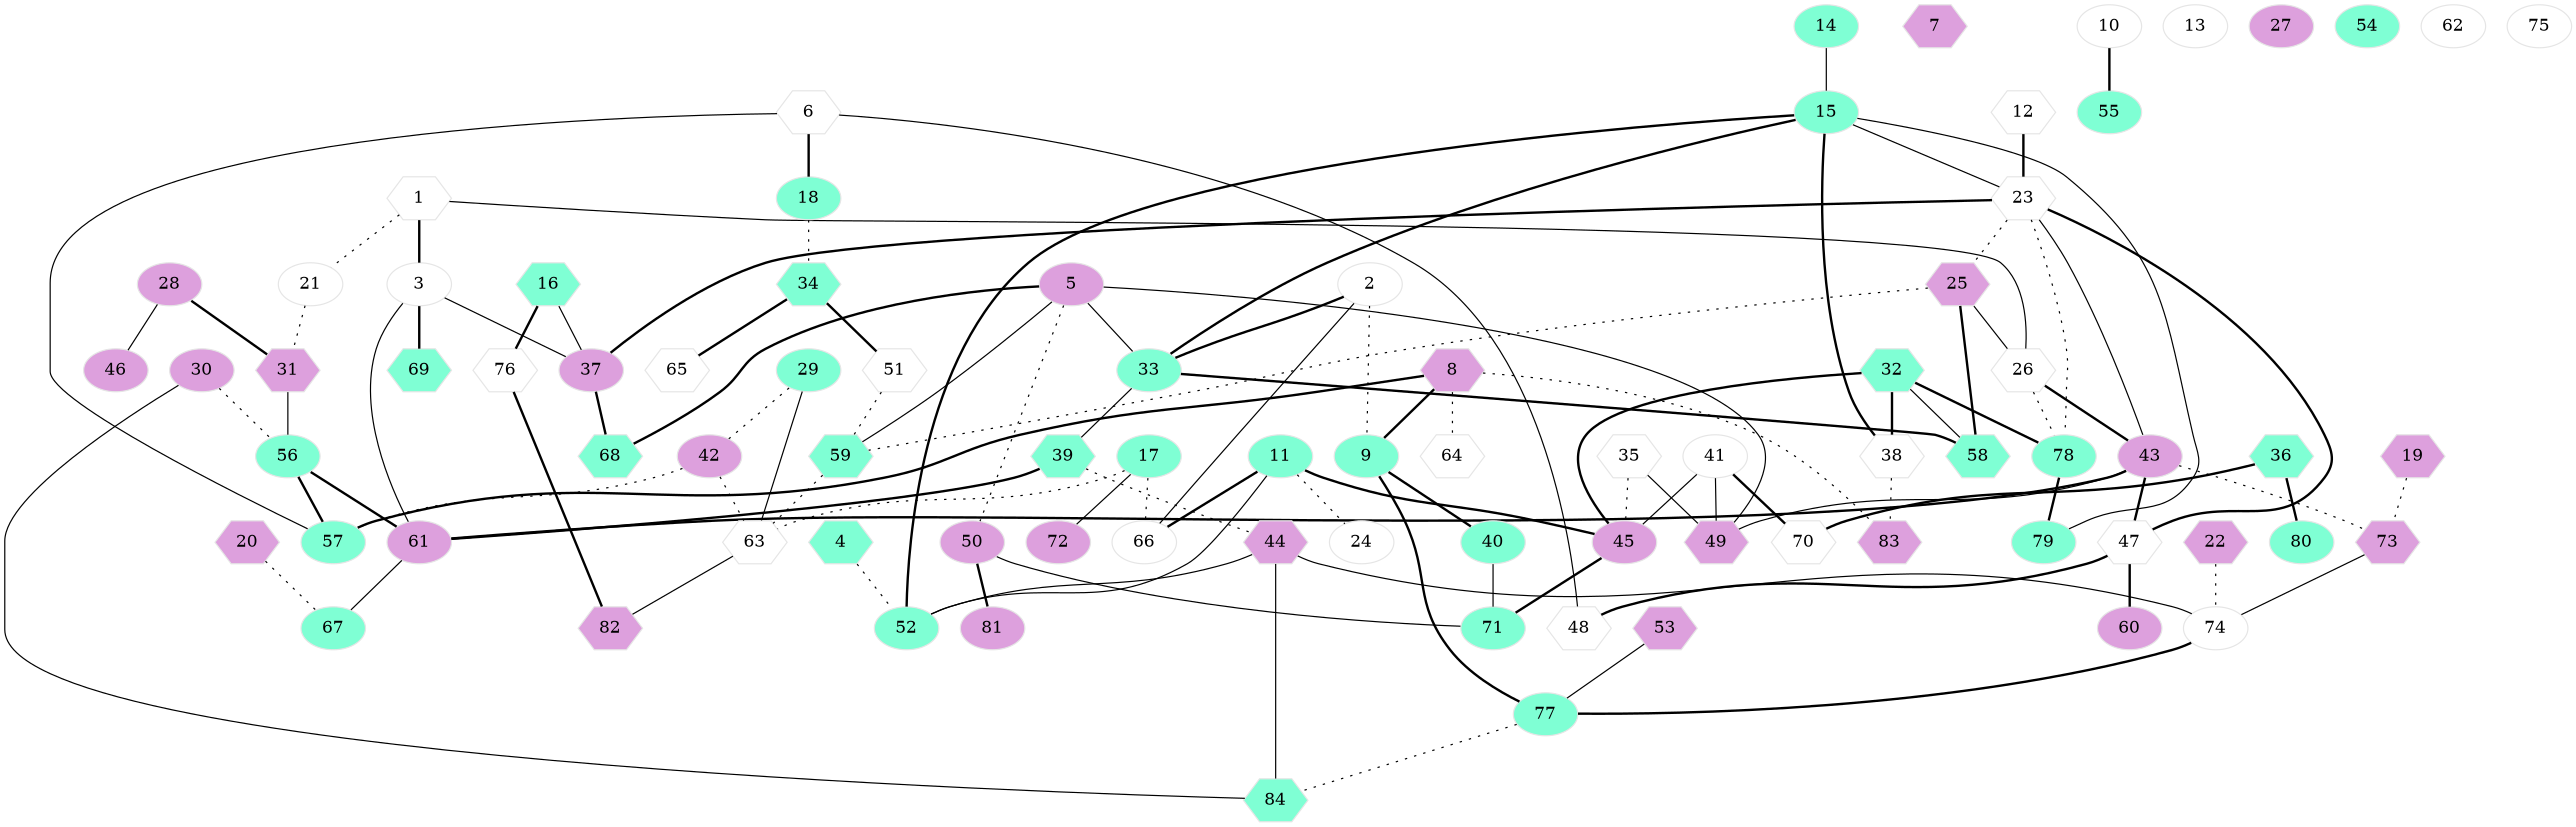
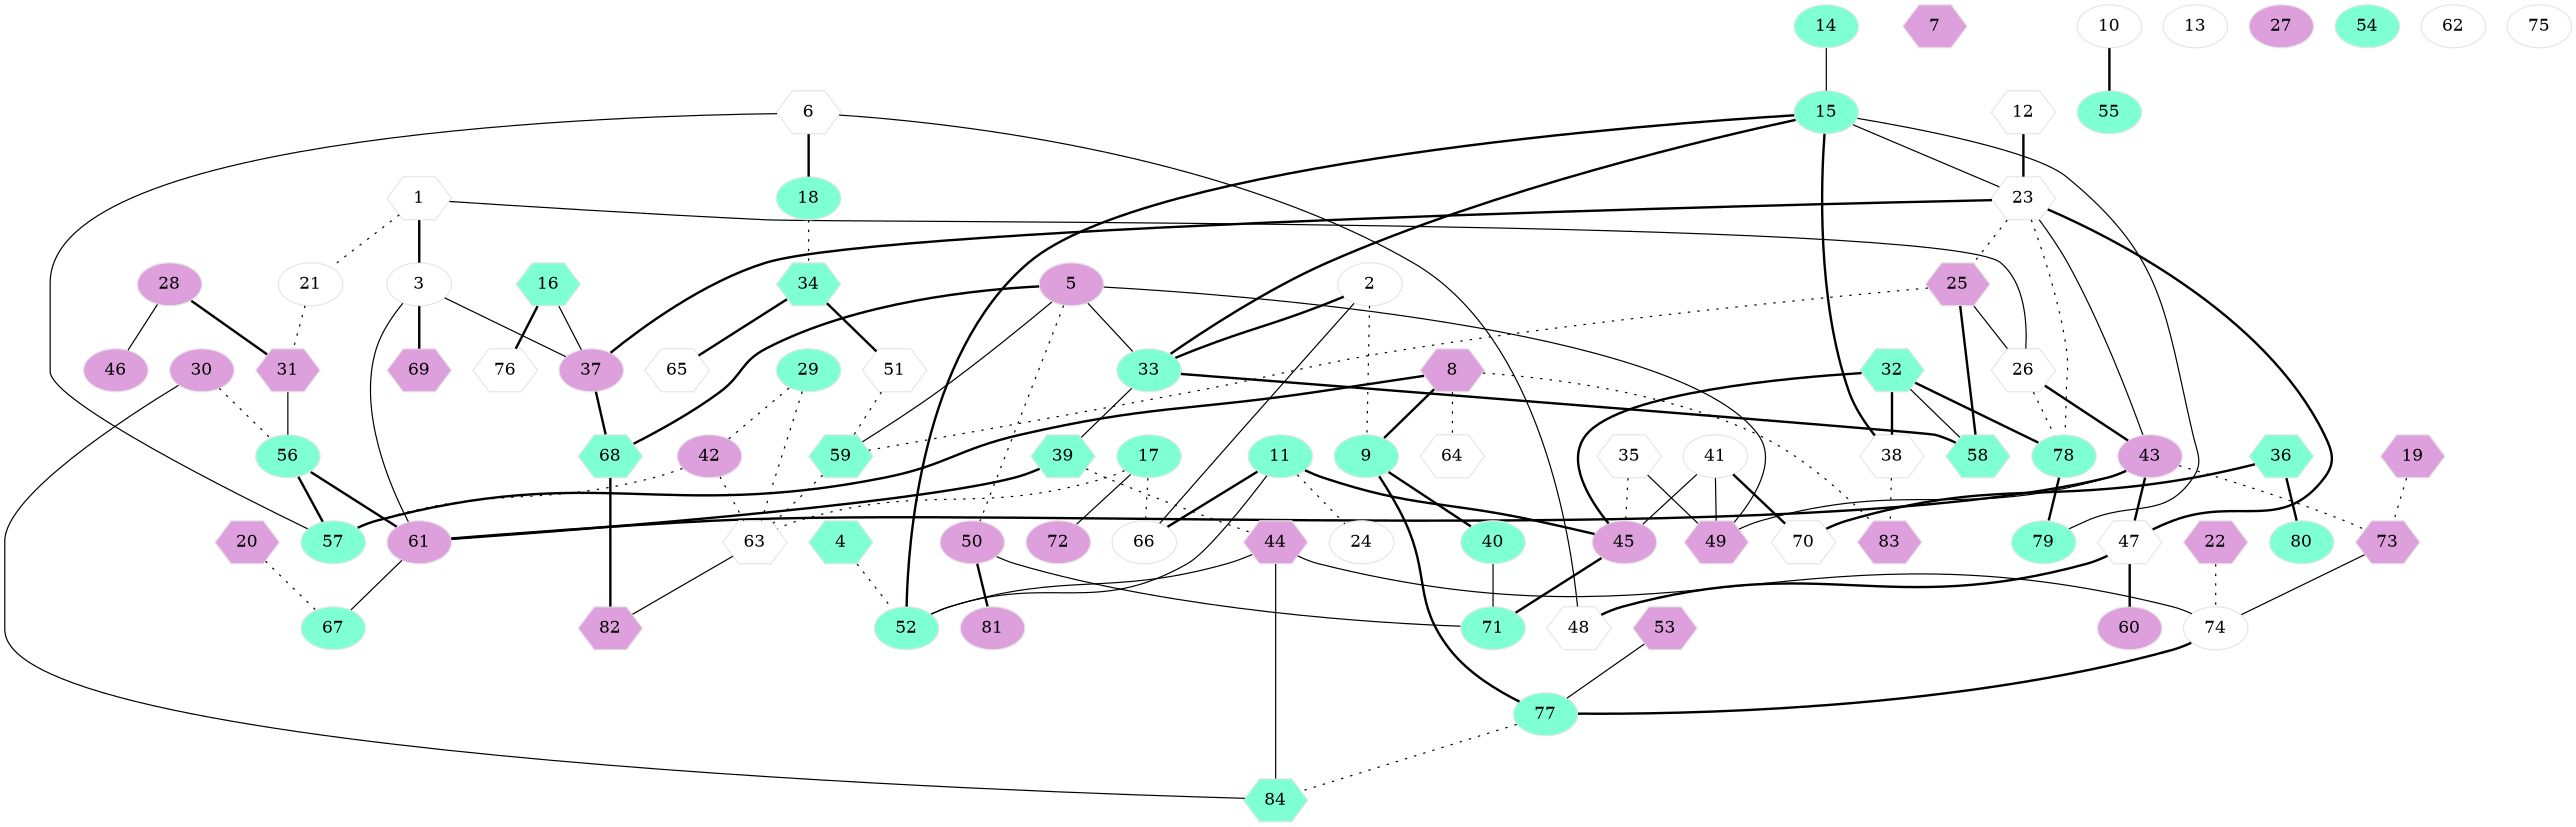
(419, 370) -> (419, 370)
(782, 456) -> (782, 456)
(560, 505) -> (610, 542)
